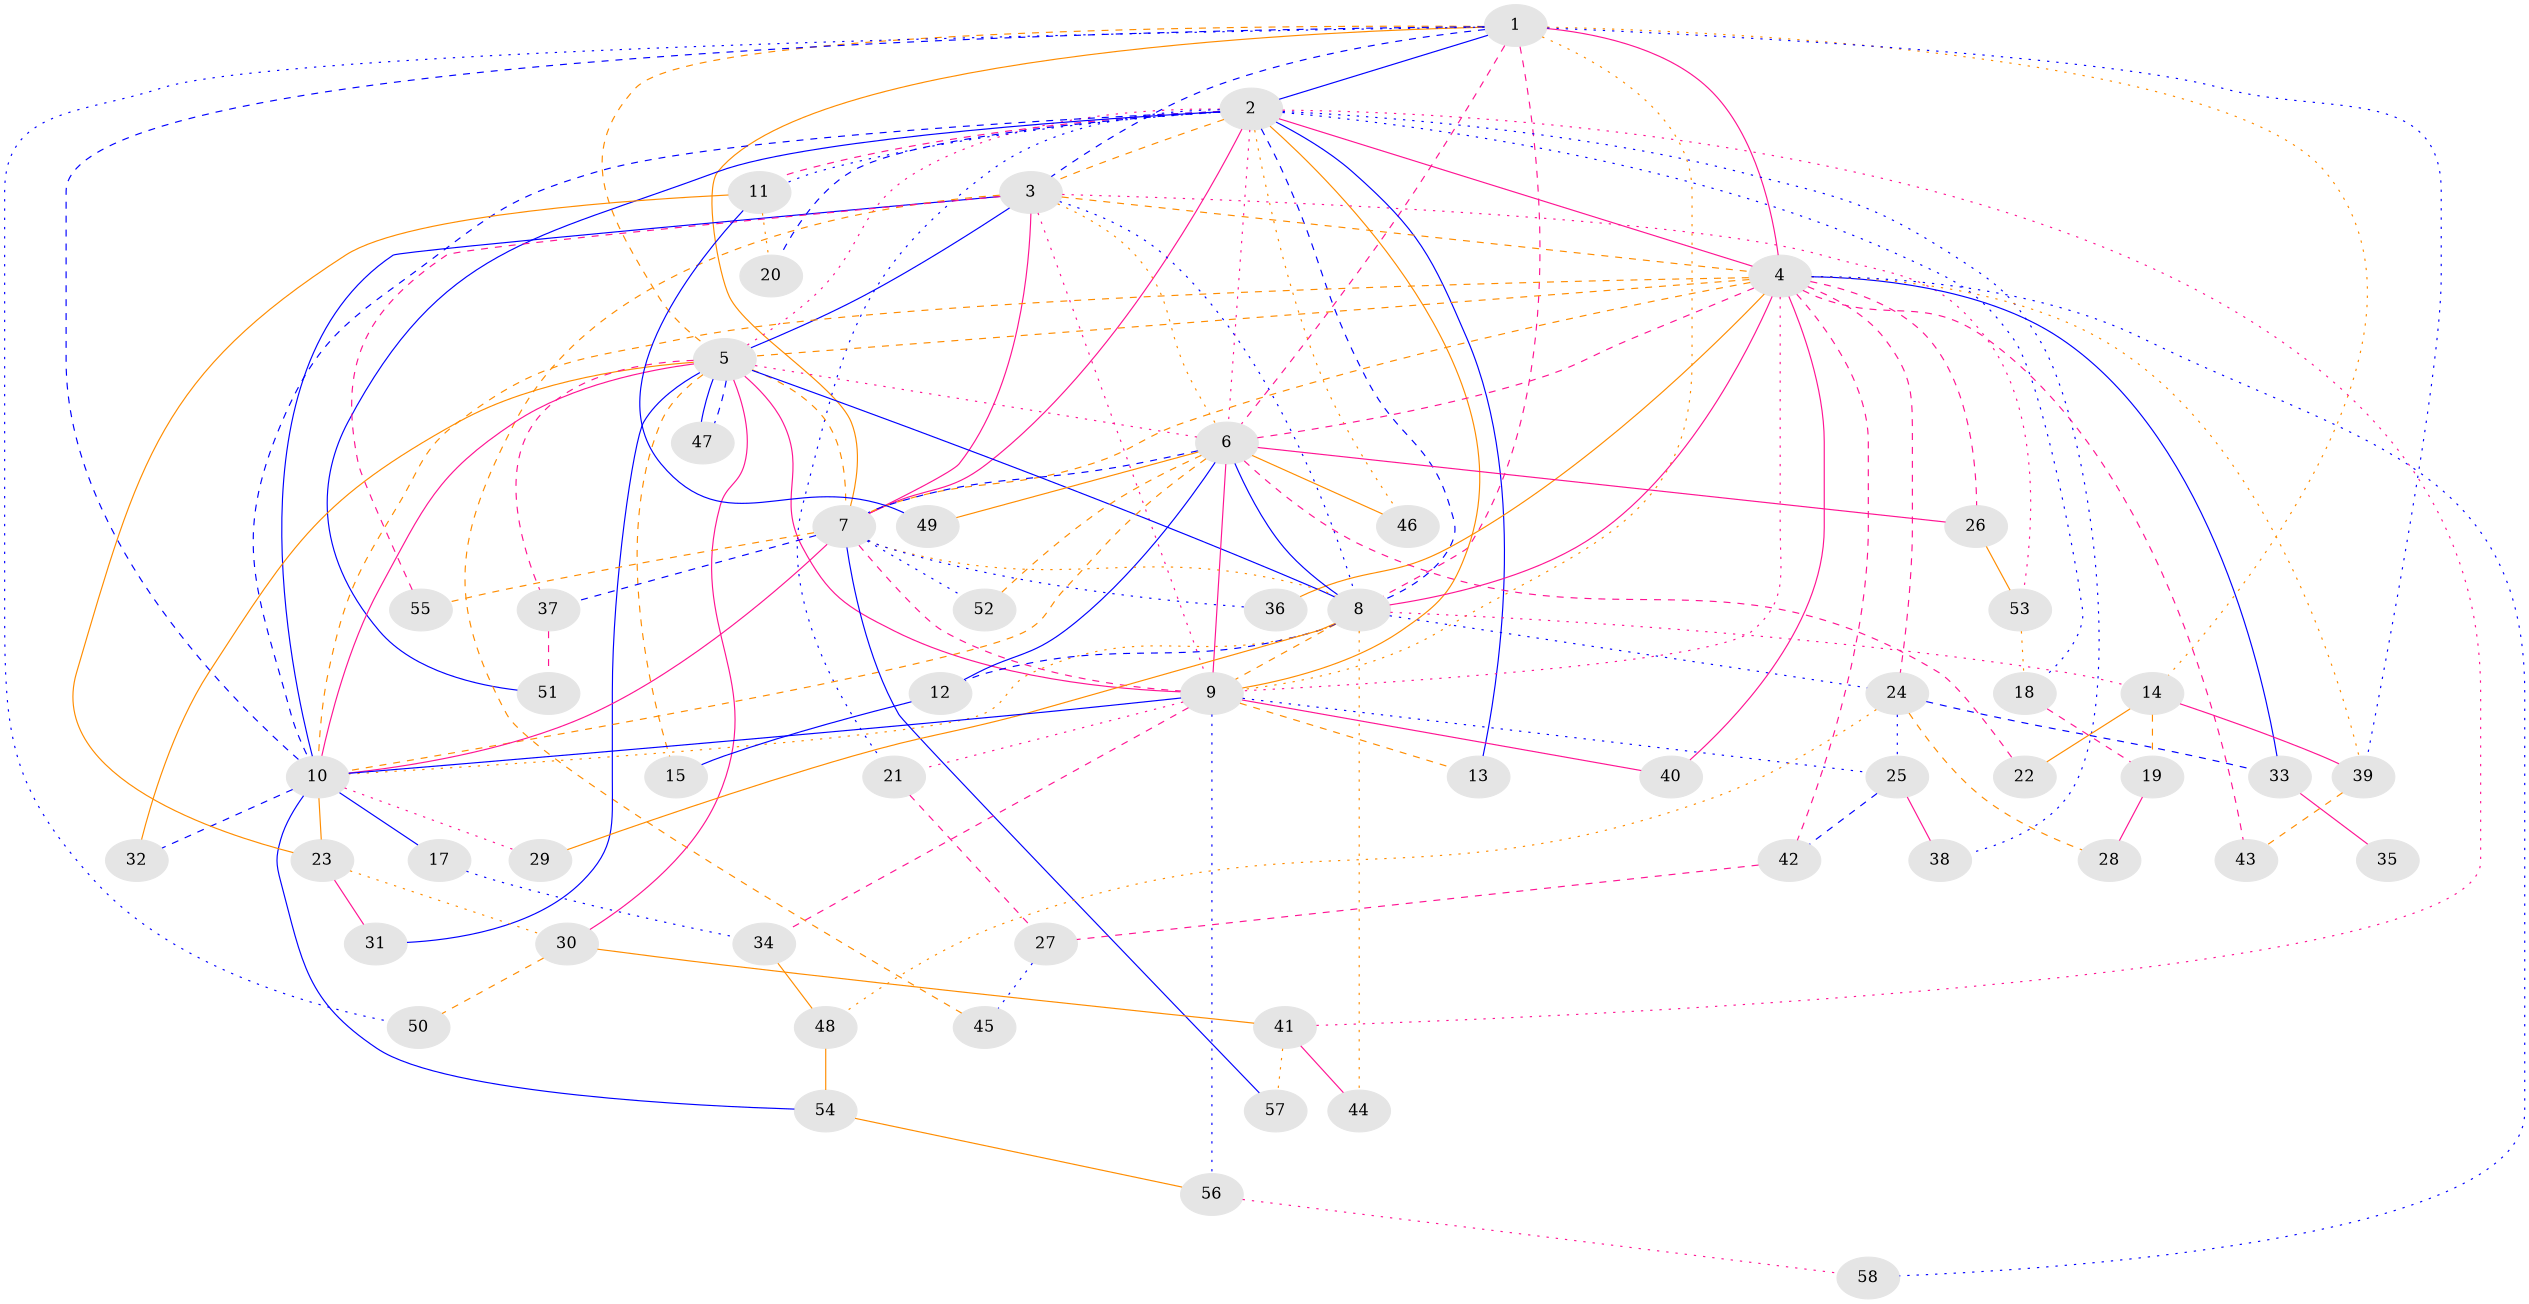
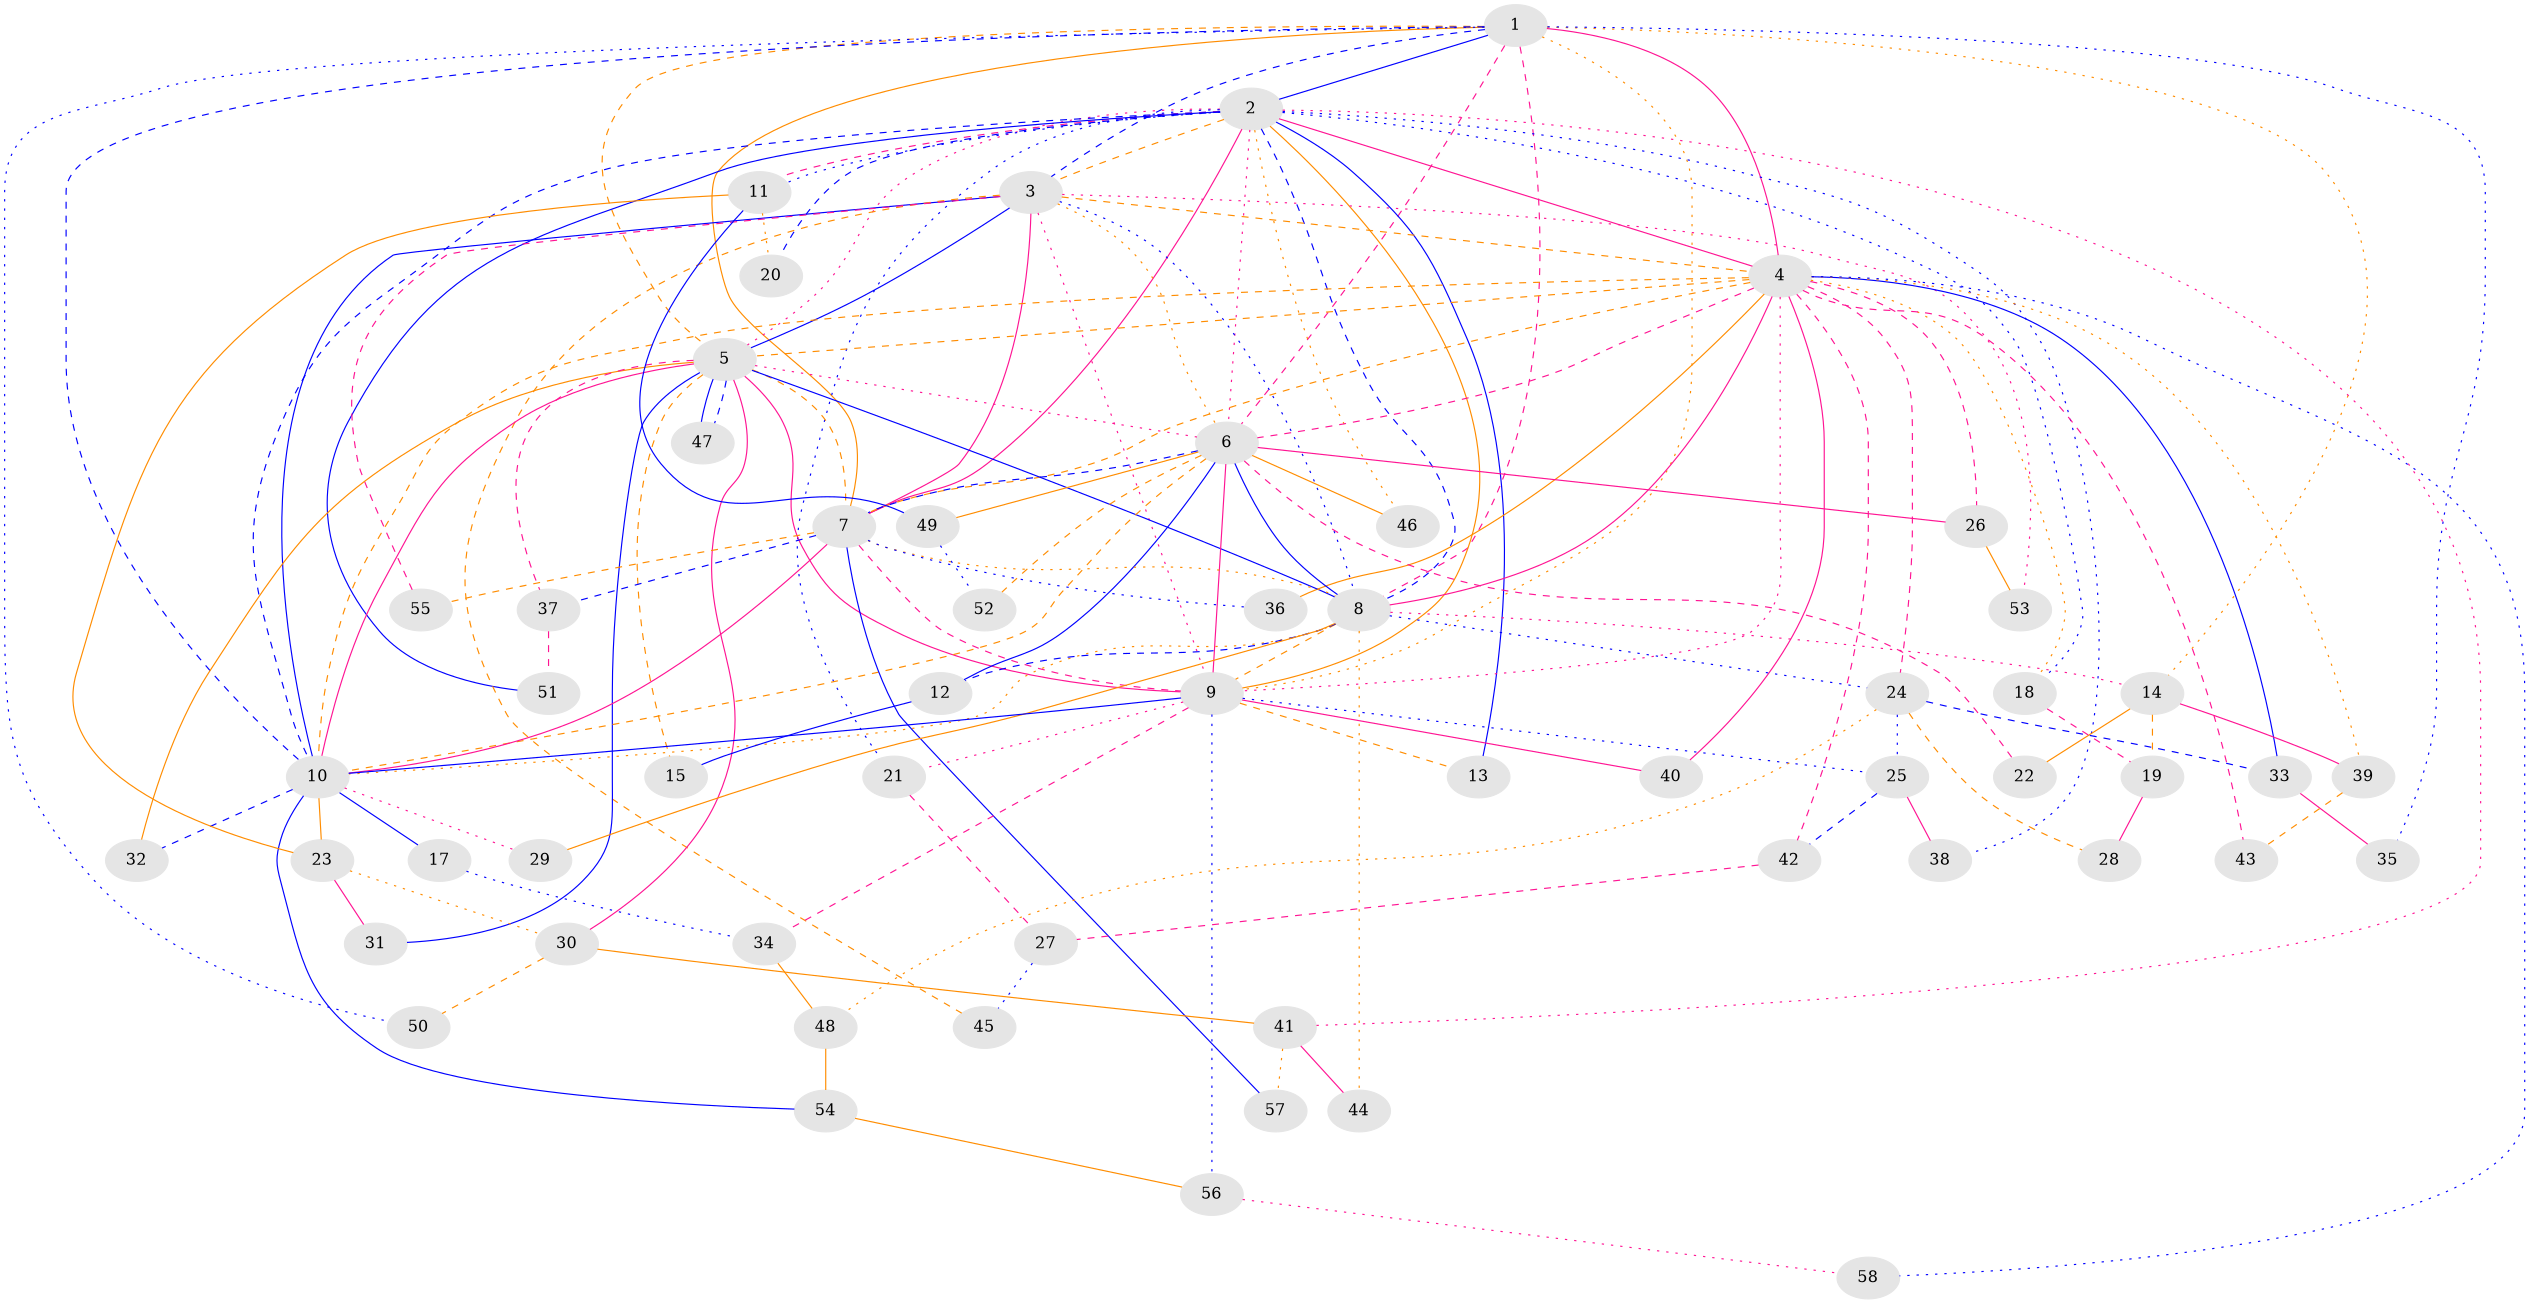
(2302, 101) -> (2368, 98)
(914, 568) -> (960, 574)
(2023, 652) -> (2009, 427)
